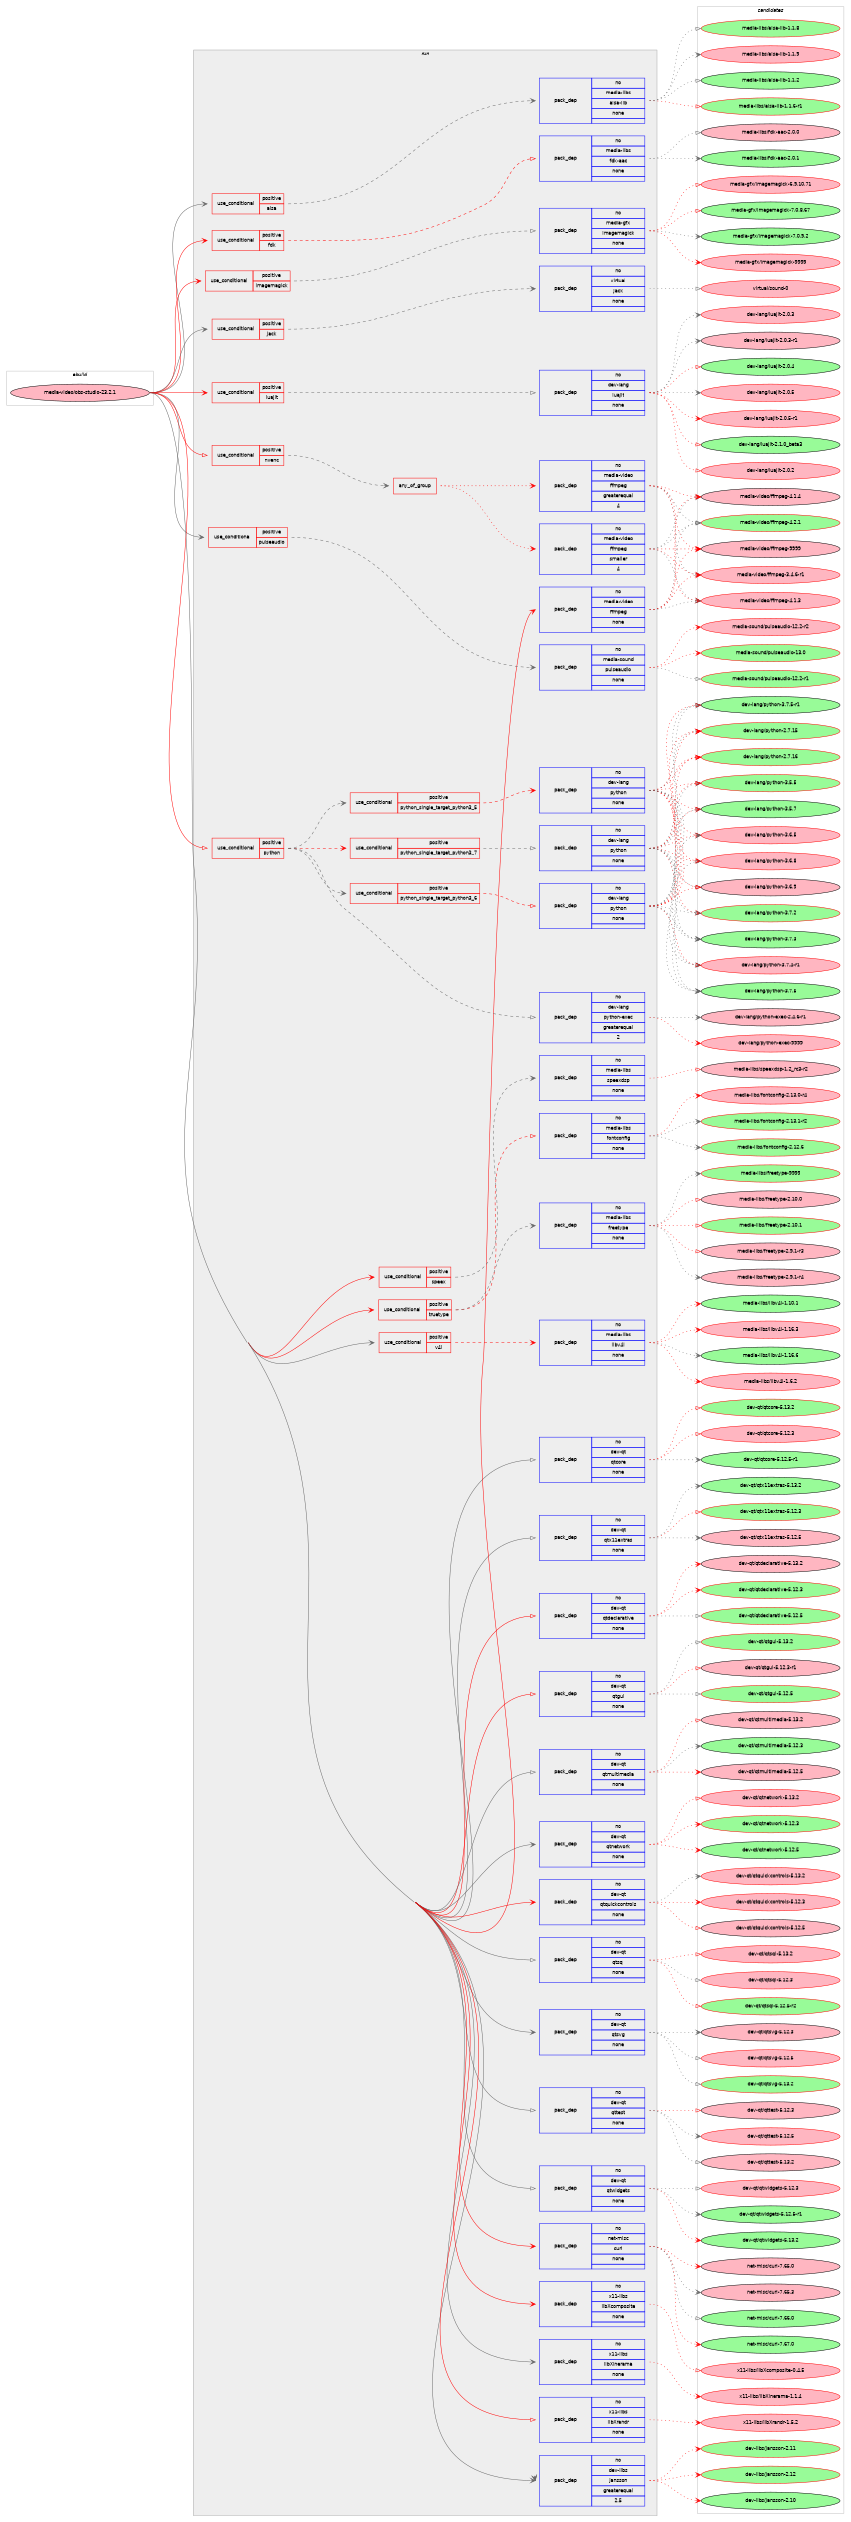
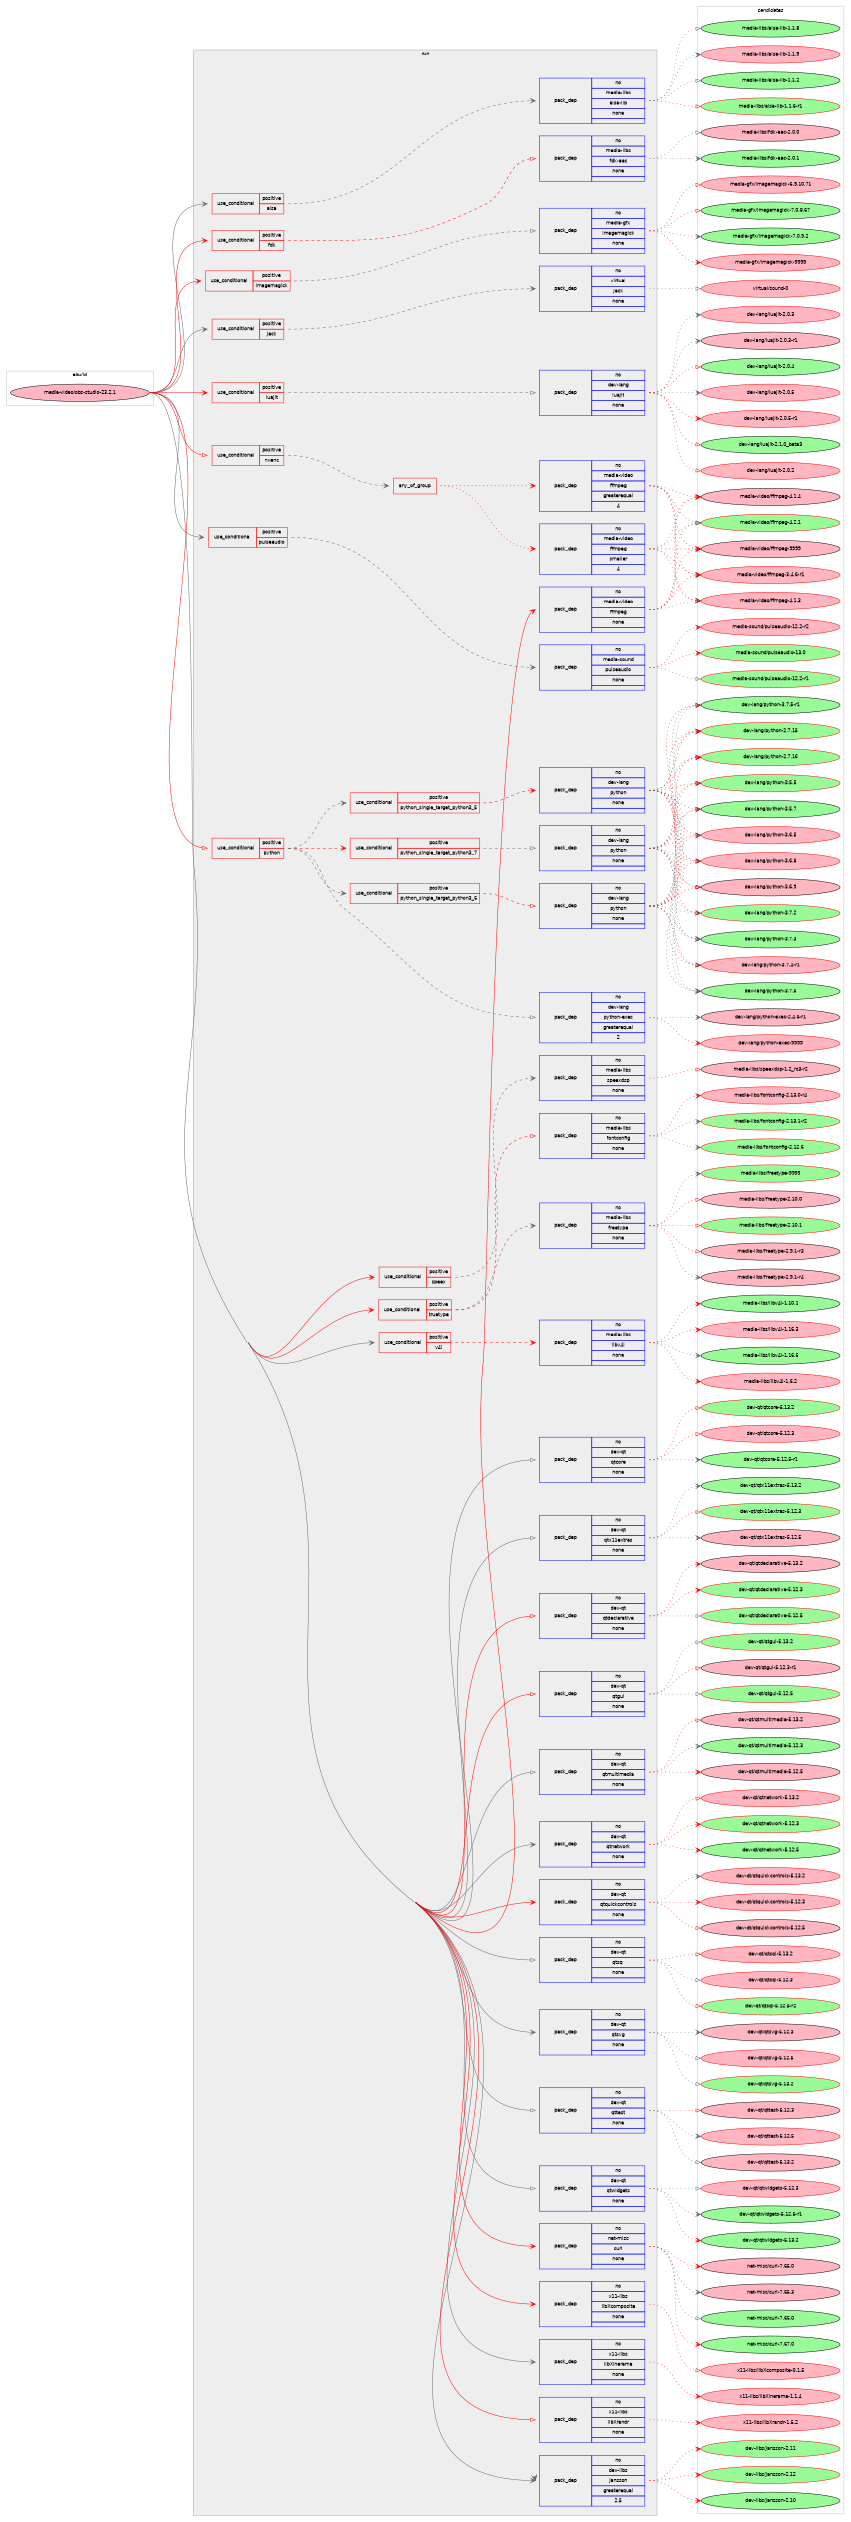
(771, 28) -> (771, 28)
(771, 2371) -> (771, 2371)
